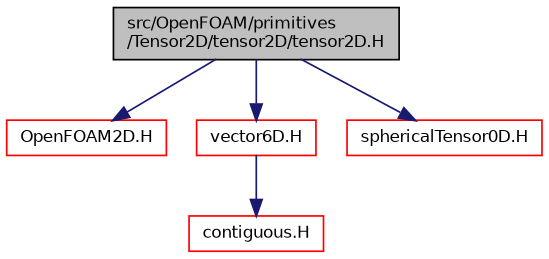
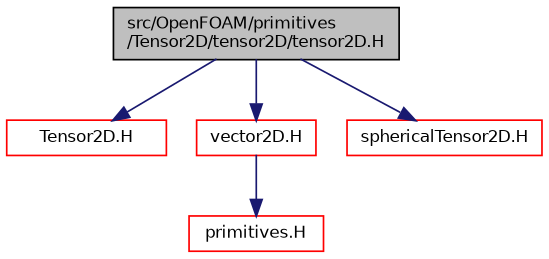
(87, 138) -> (87, 138)
(256, 138) -> (256, 138)
(445, 138) -> (445, 138)
(256, 234) -> (256, 234)
